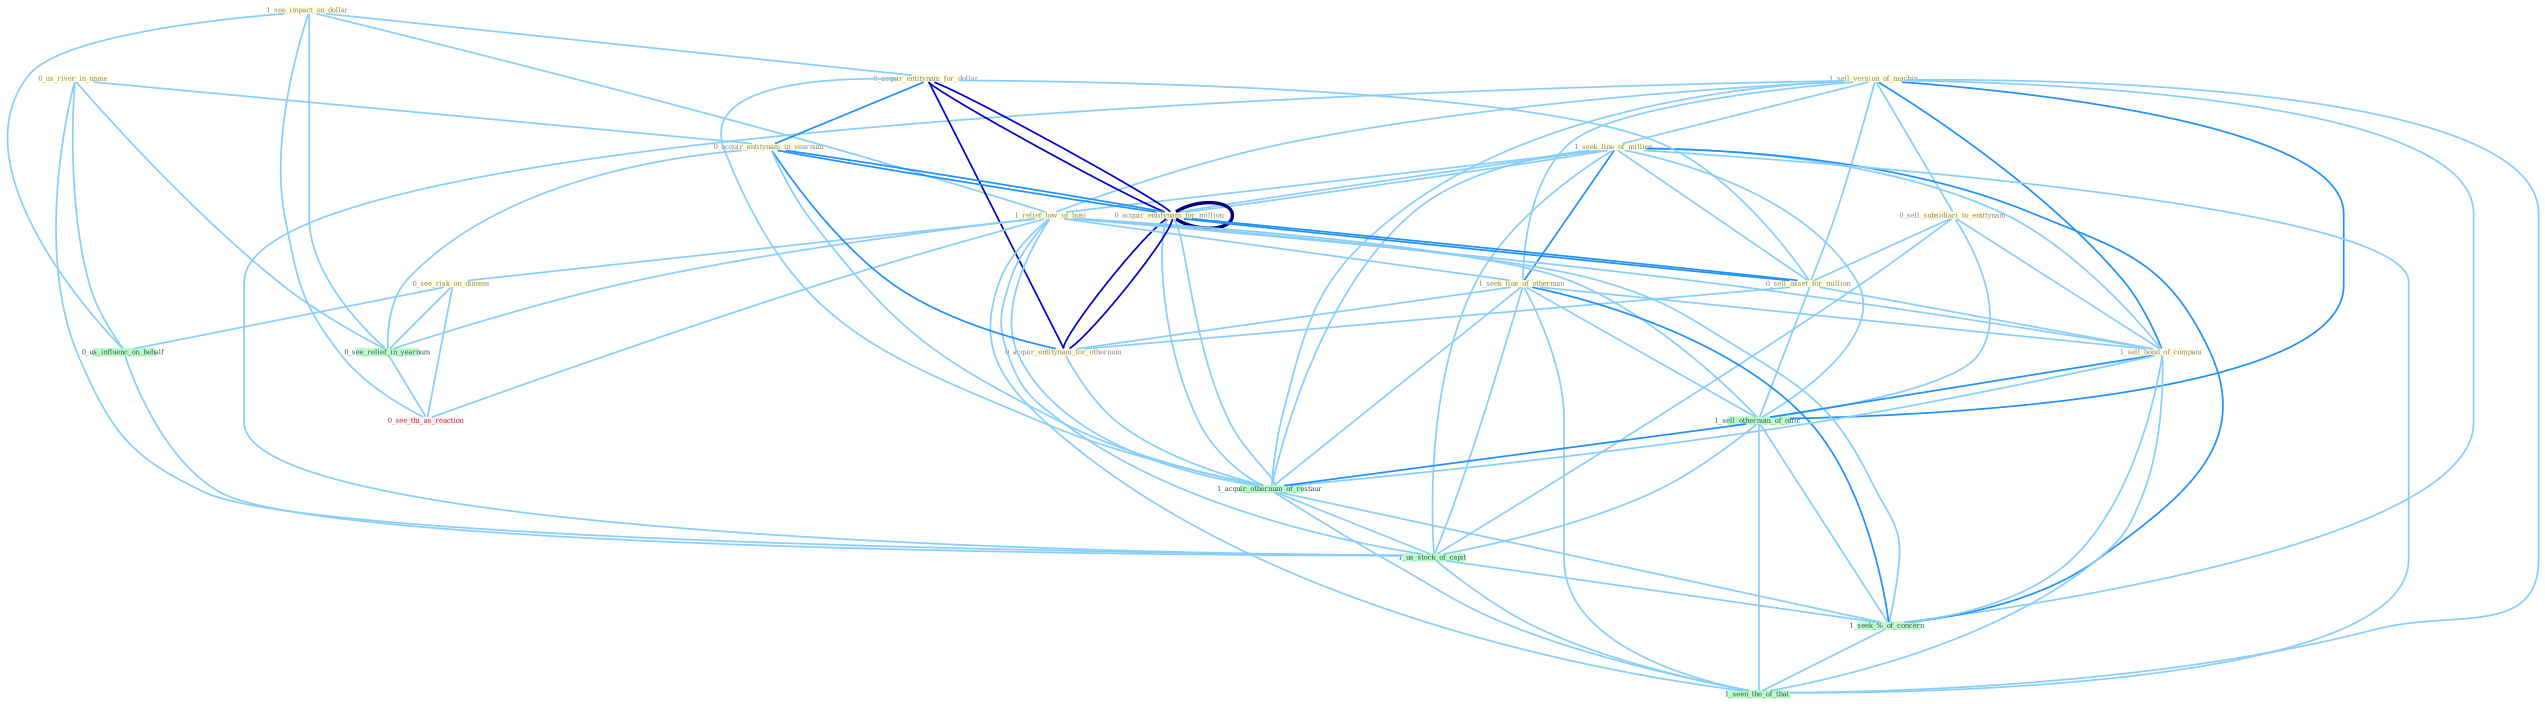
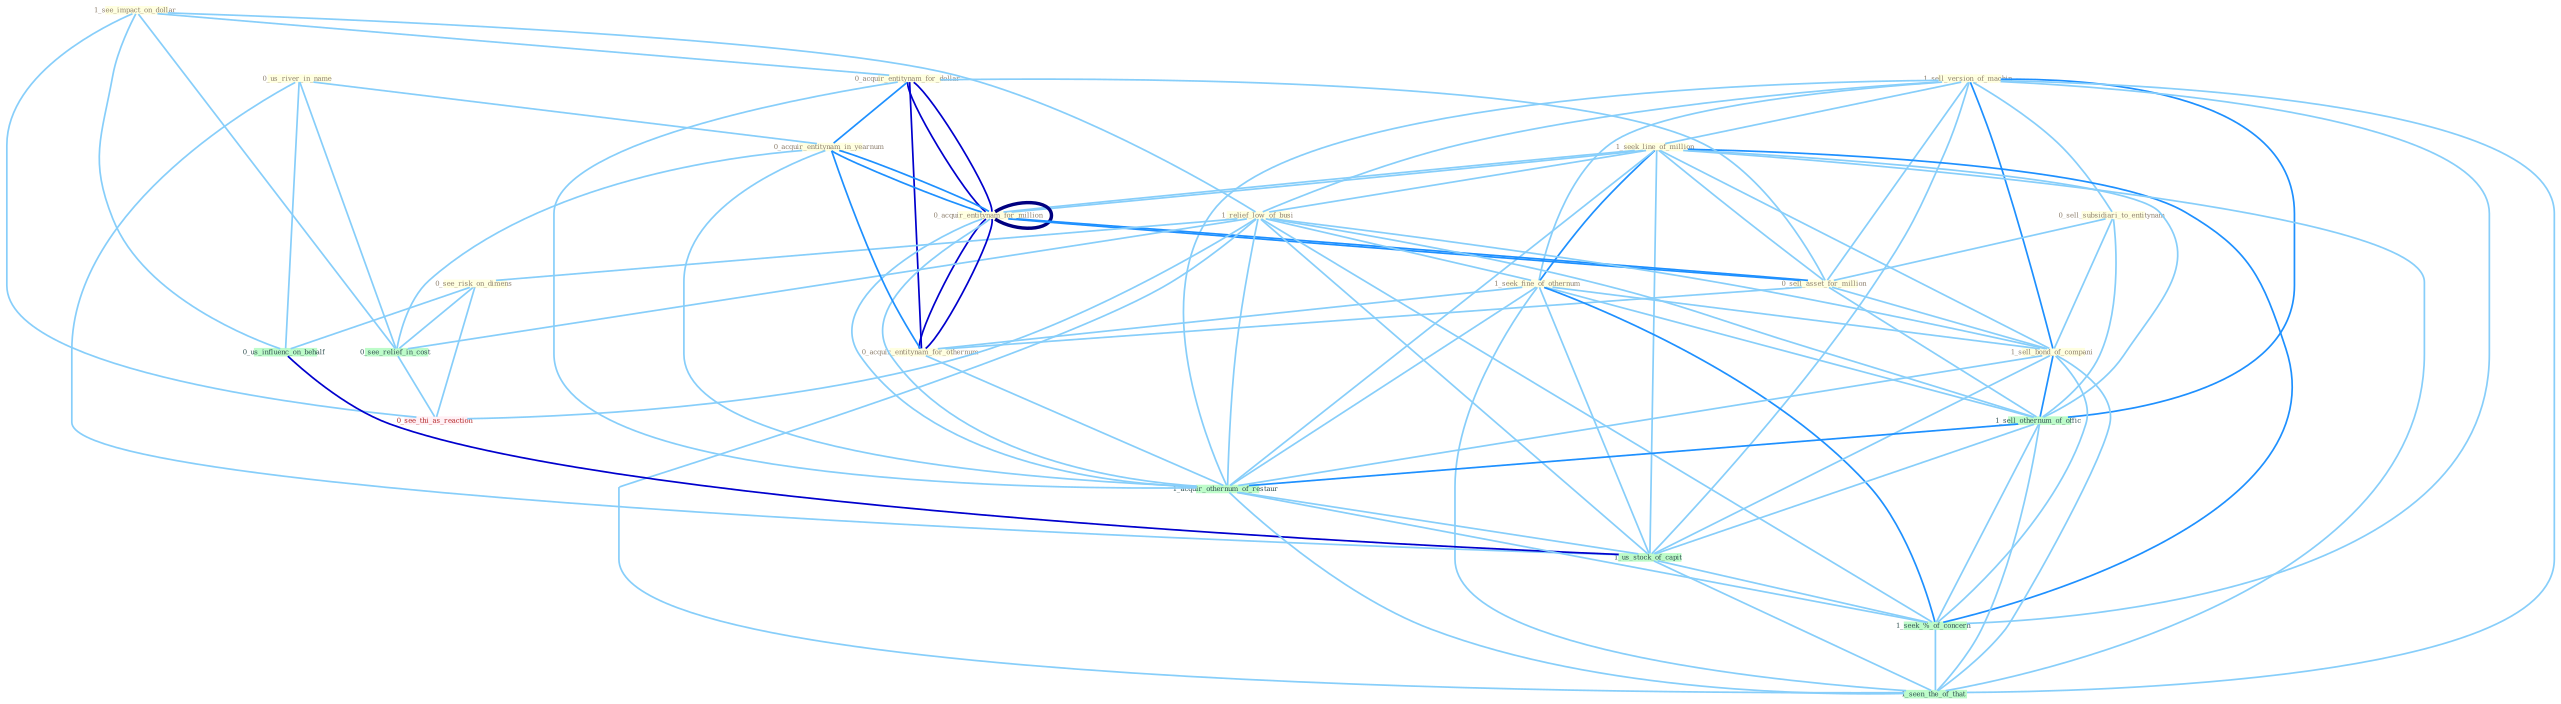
(388, 352) -> (397, 352)
(1685, 400) -> (1852, 455)
(725, 544) -> (940, 511)
